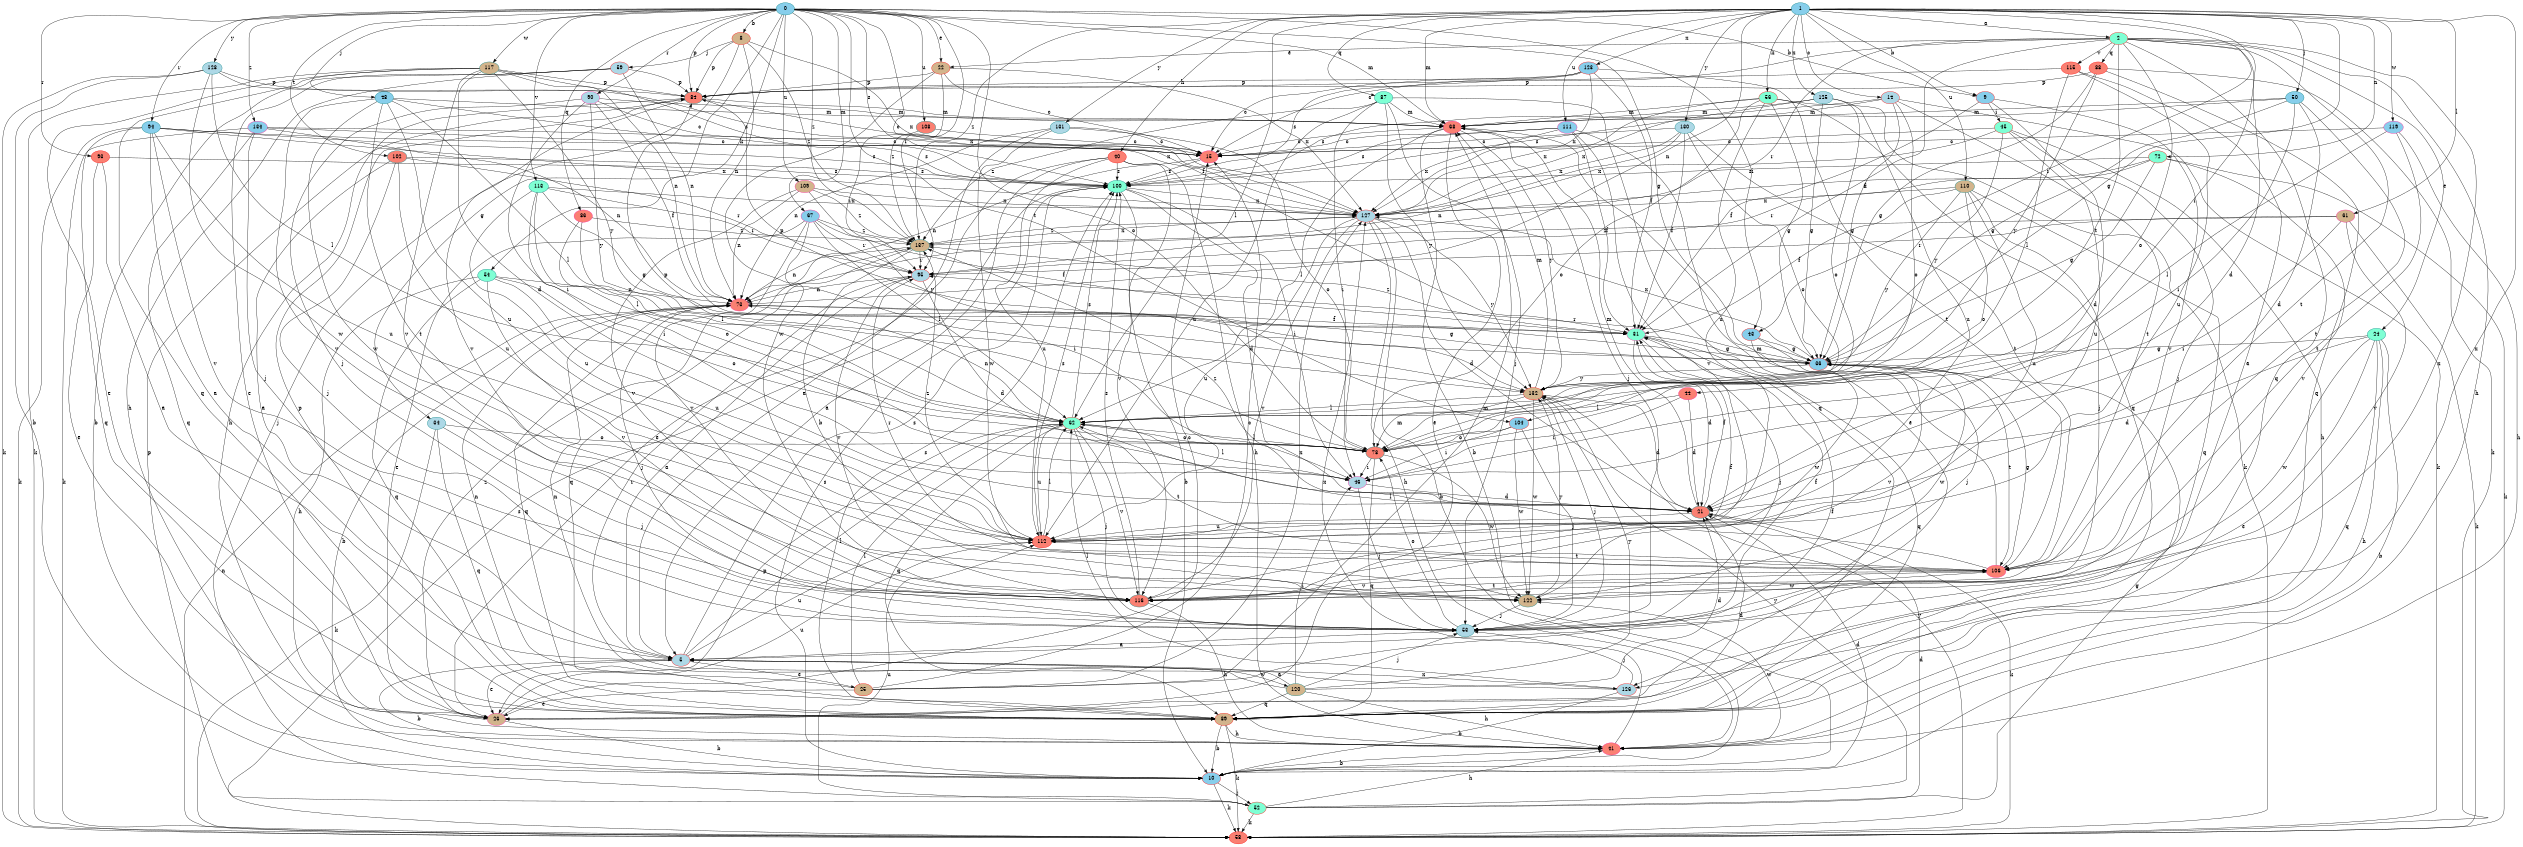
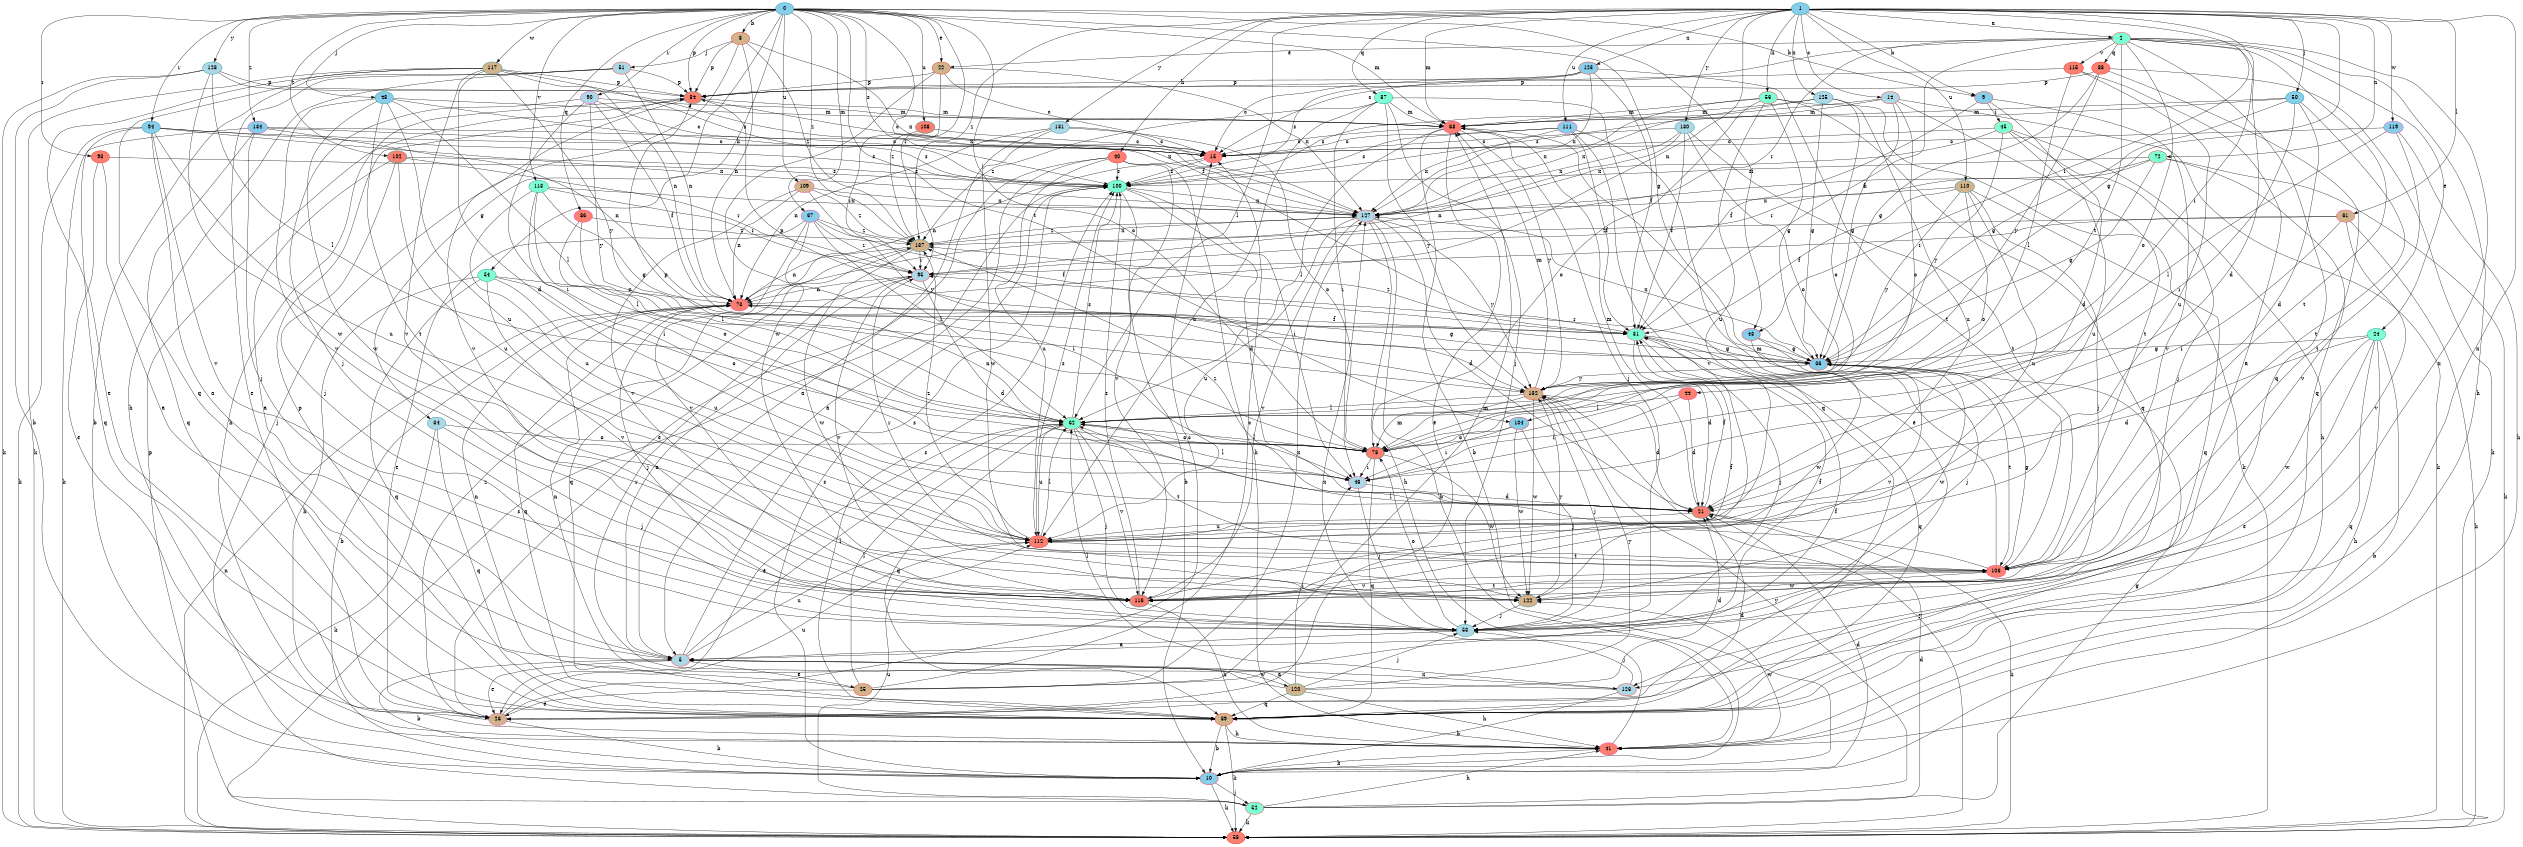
(620, 68) -> (622, 68)
(821, 423) -> (822, 423)
(765, 571) -> (764, 571)
